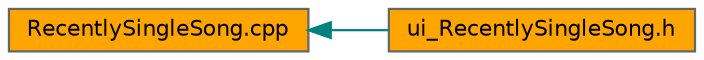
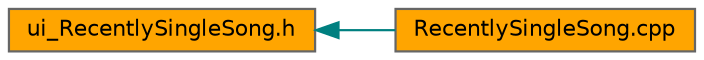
(360, 30) -> (367, 30)
